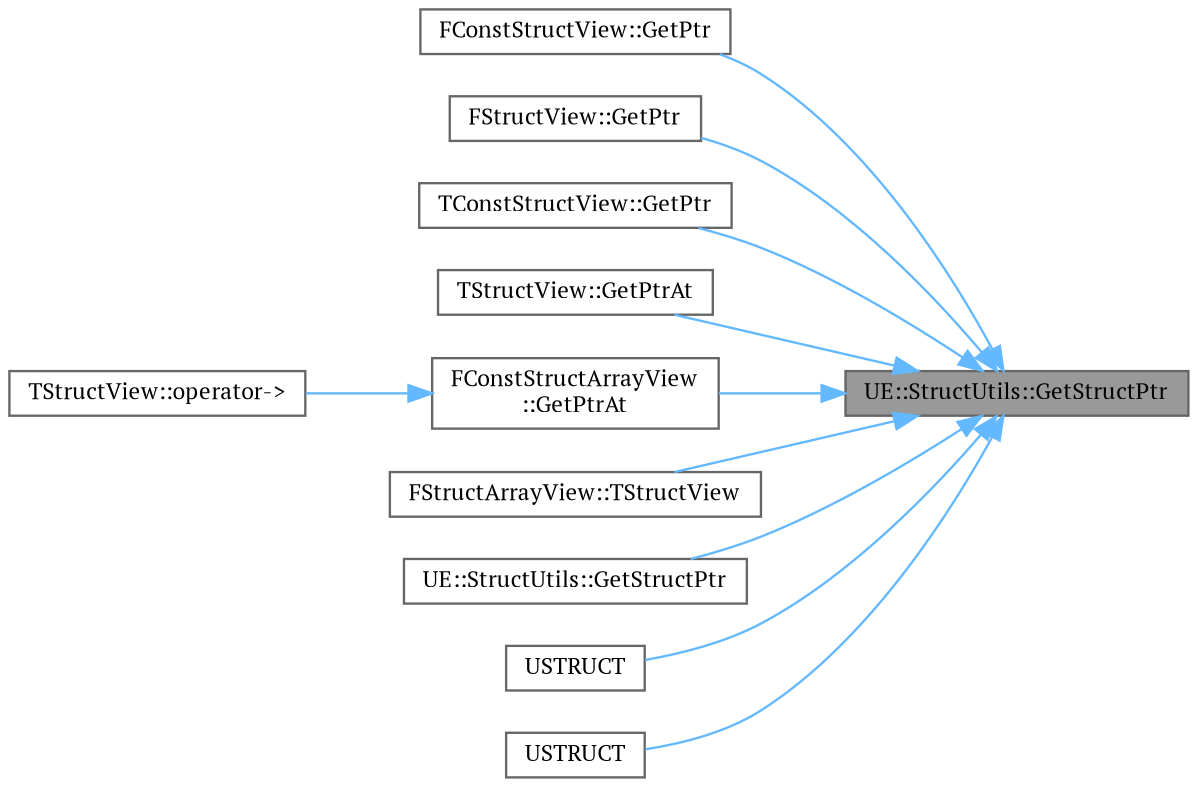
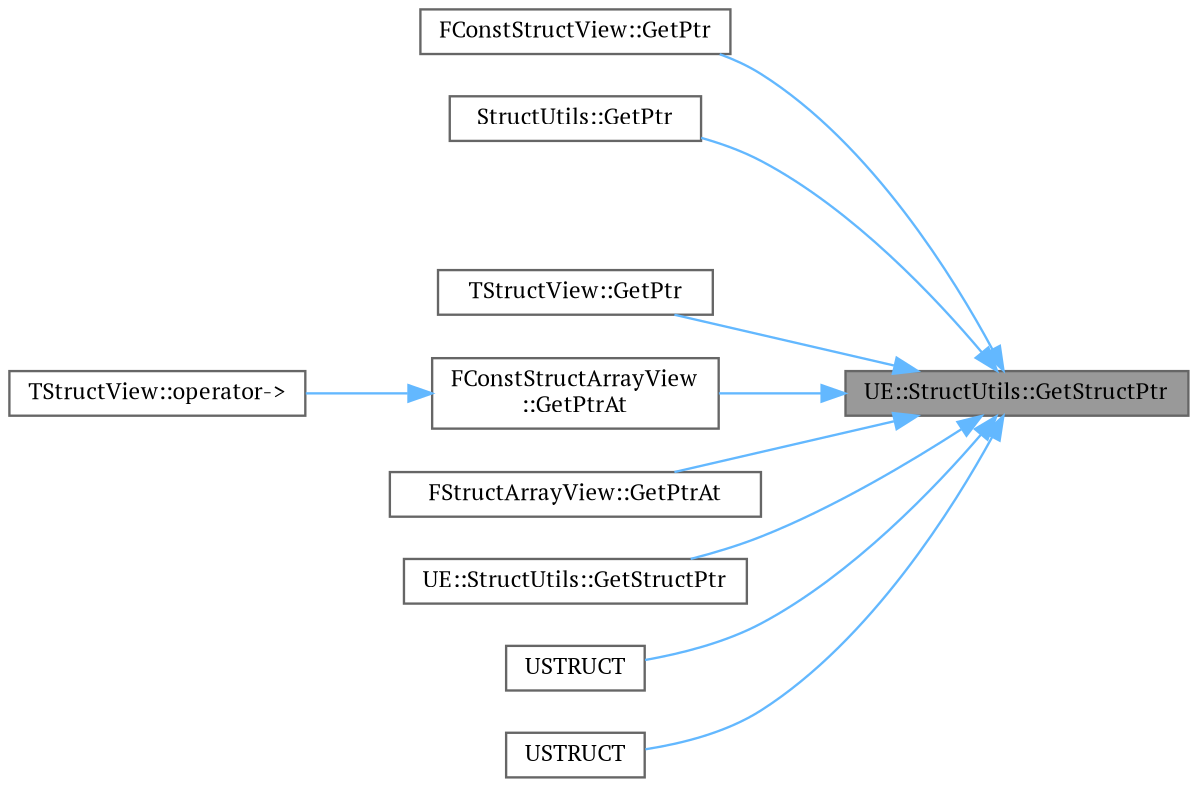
(575, 119) -> (575, 119)
(575, 206) -> none
(575, 292) -> (575, 292)
(575, 494) -> (575, 494)
